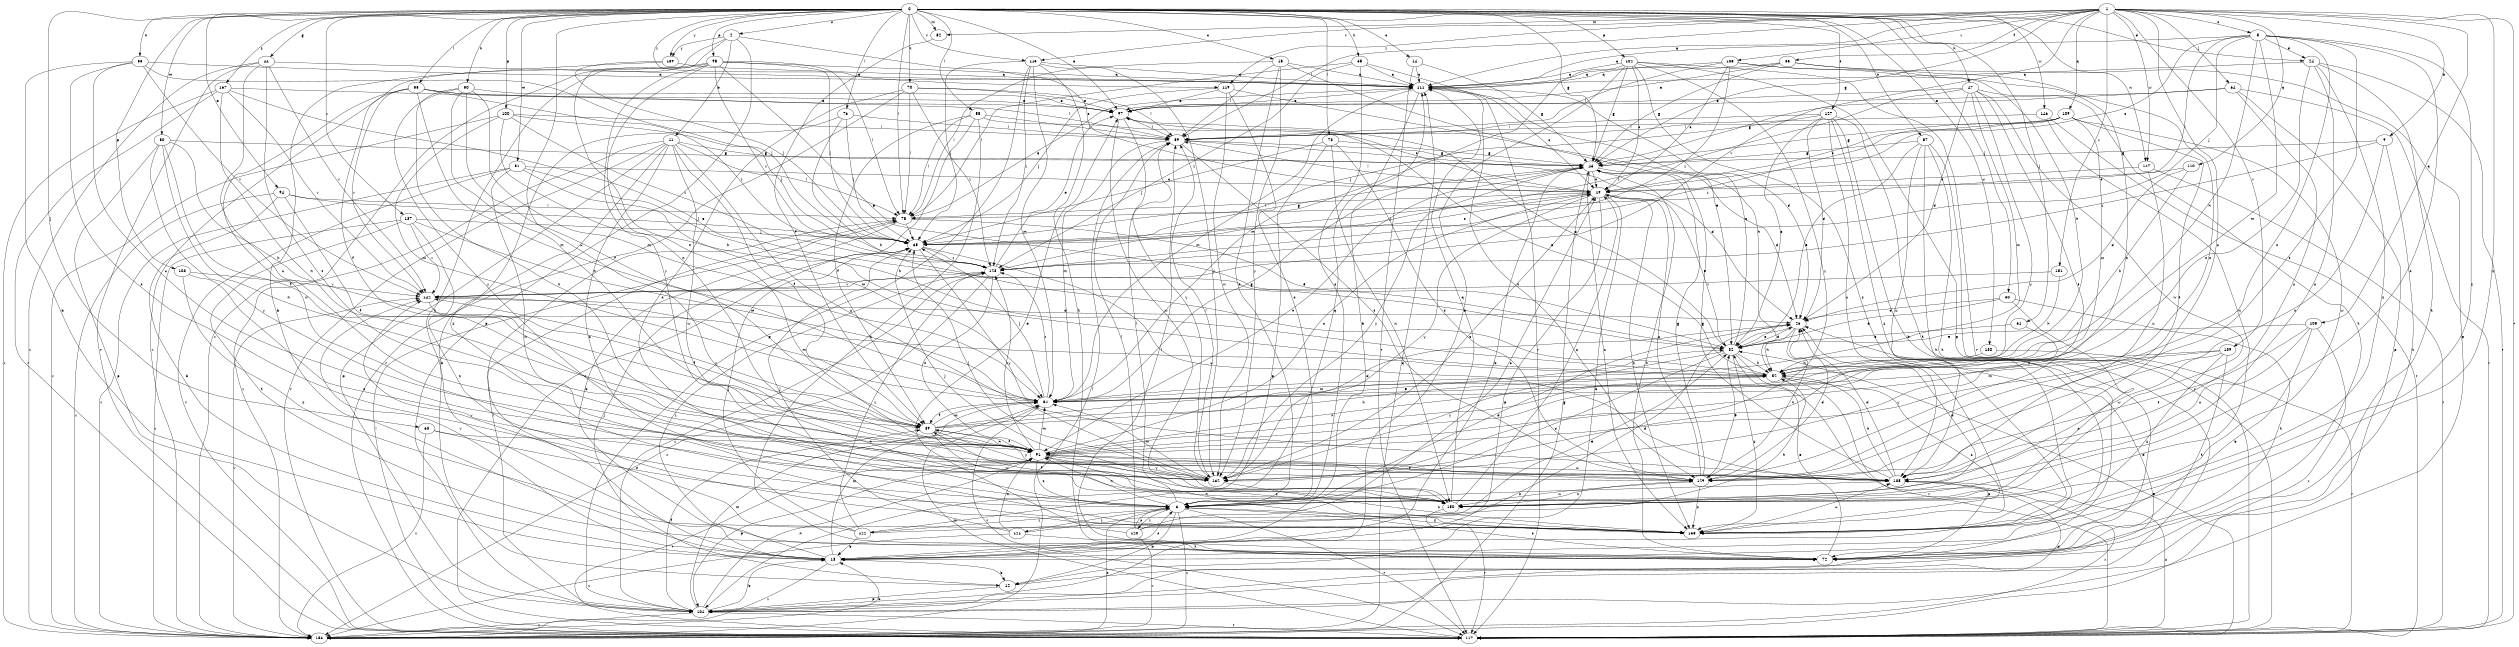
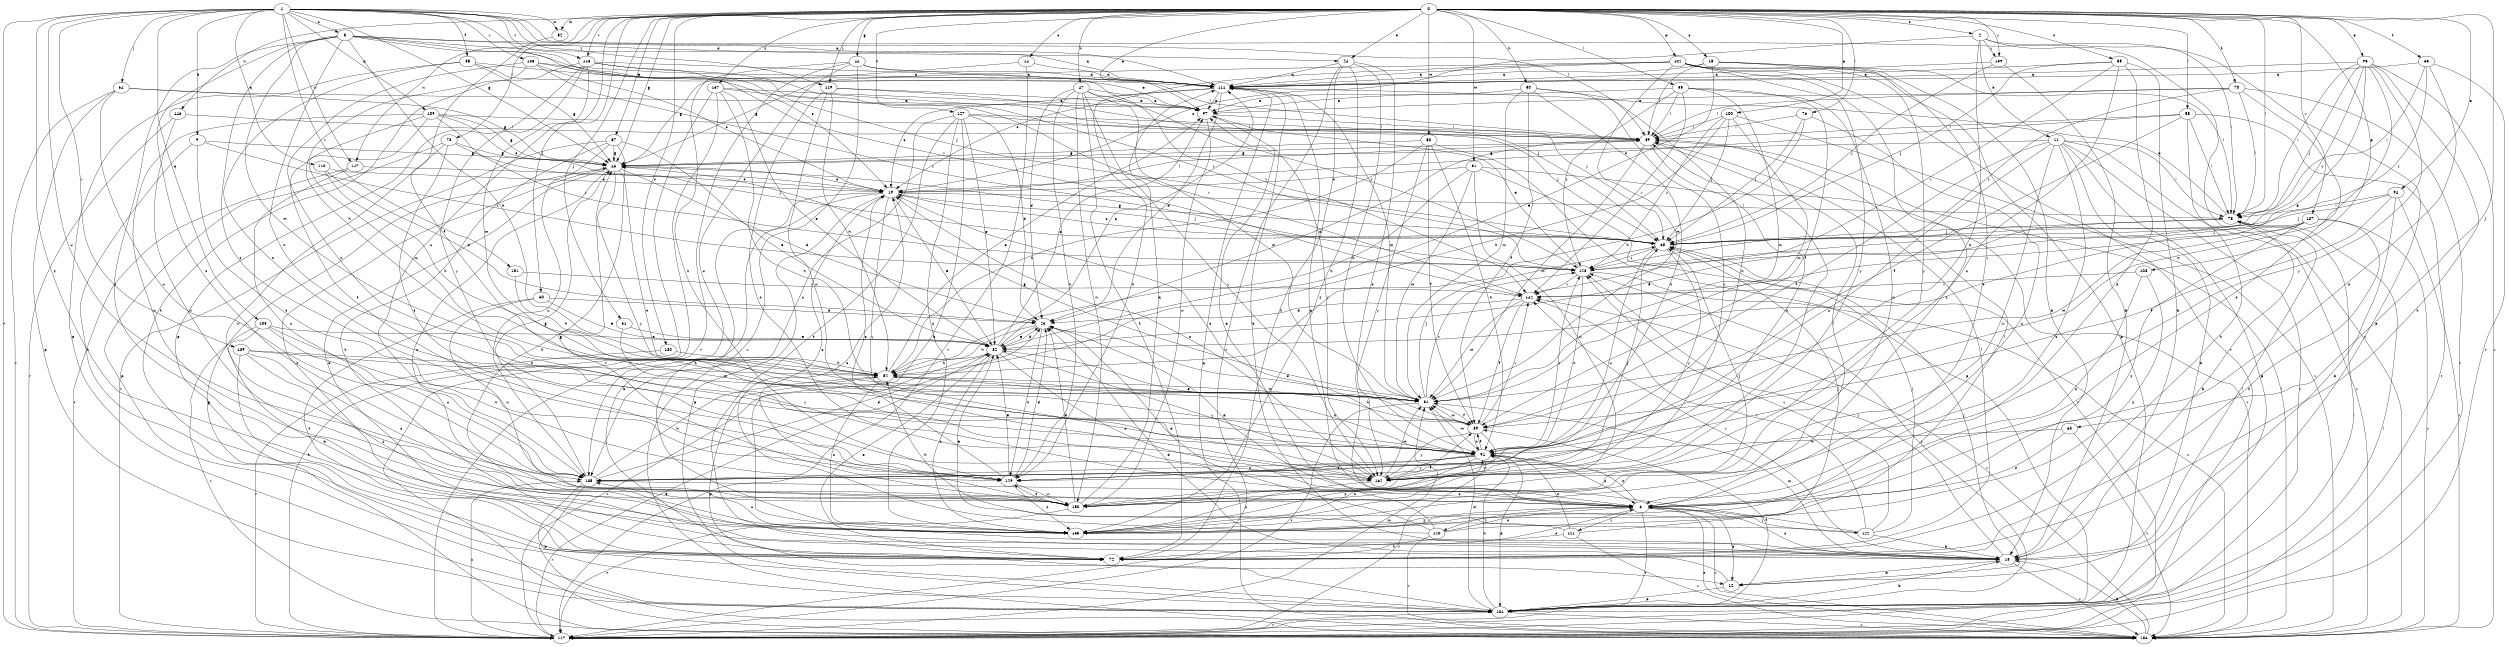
(1689, 287) -> (718, 432)
